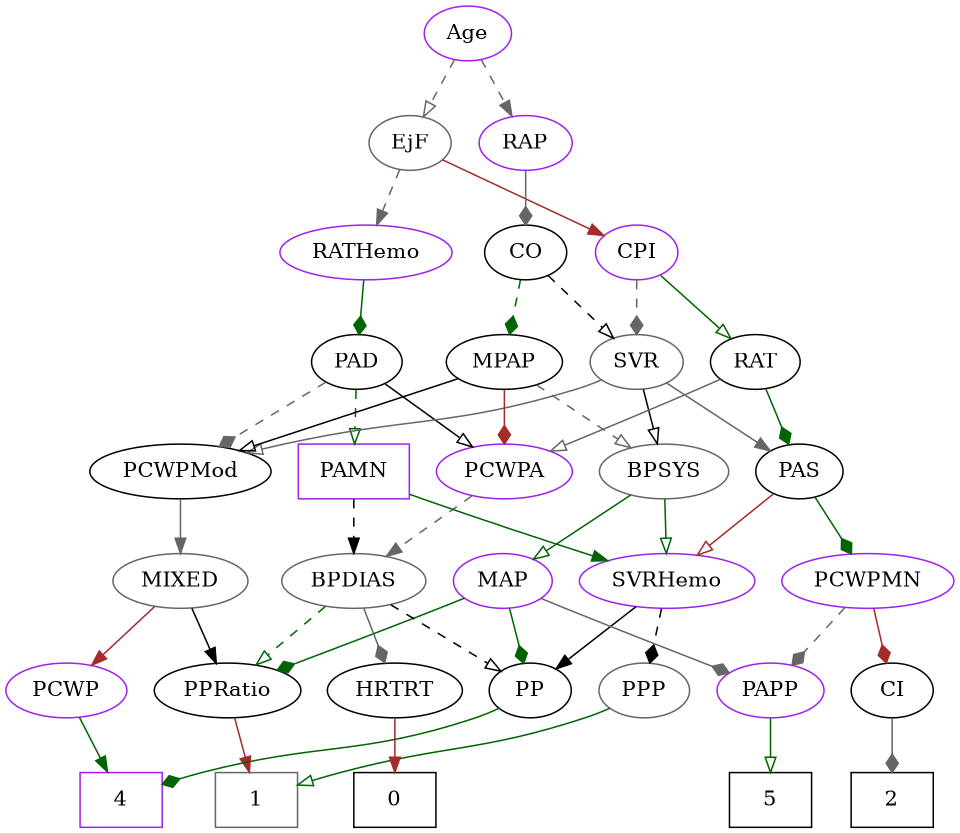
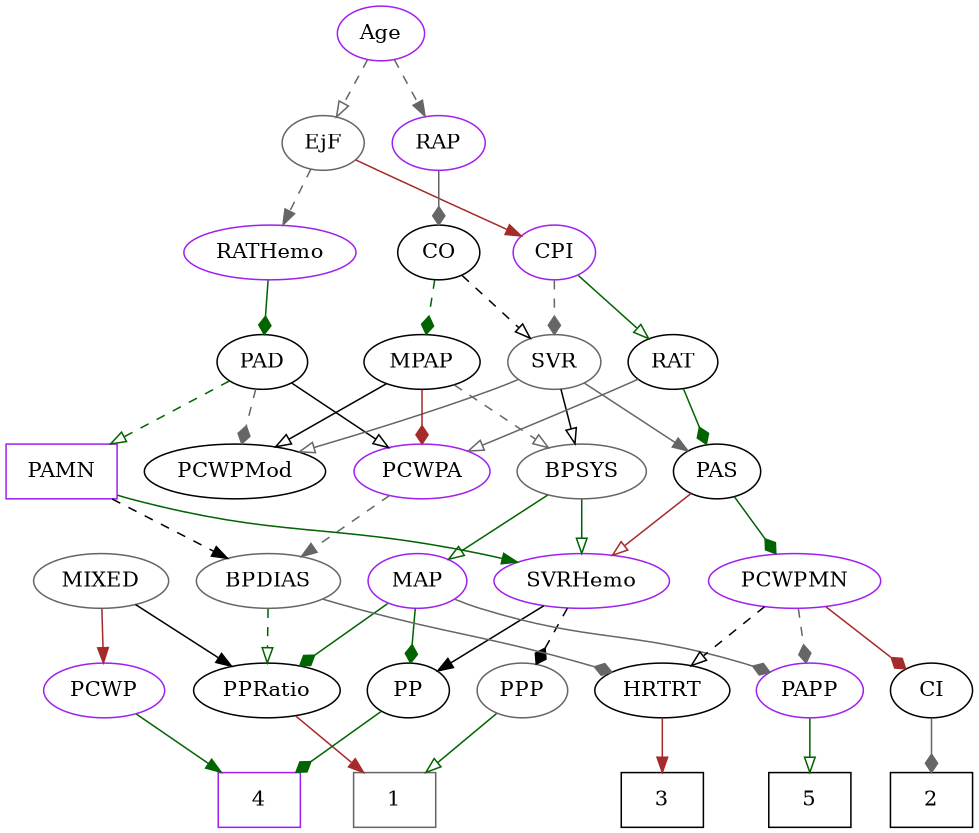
(180, 519) -> none
none -> (734, 631)
(439, 634) -> none
(395, 800) -> (662, 800)
